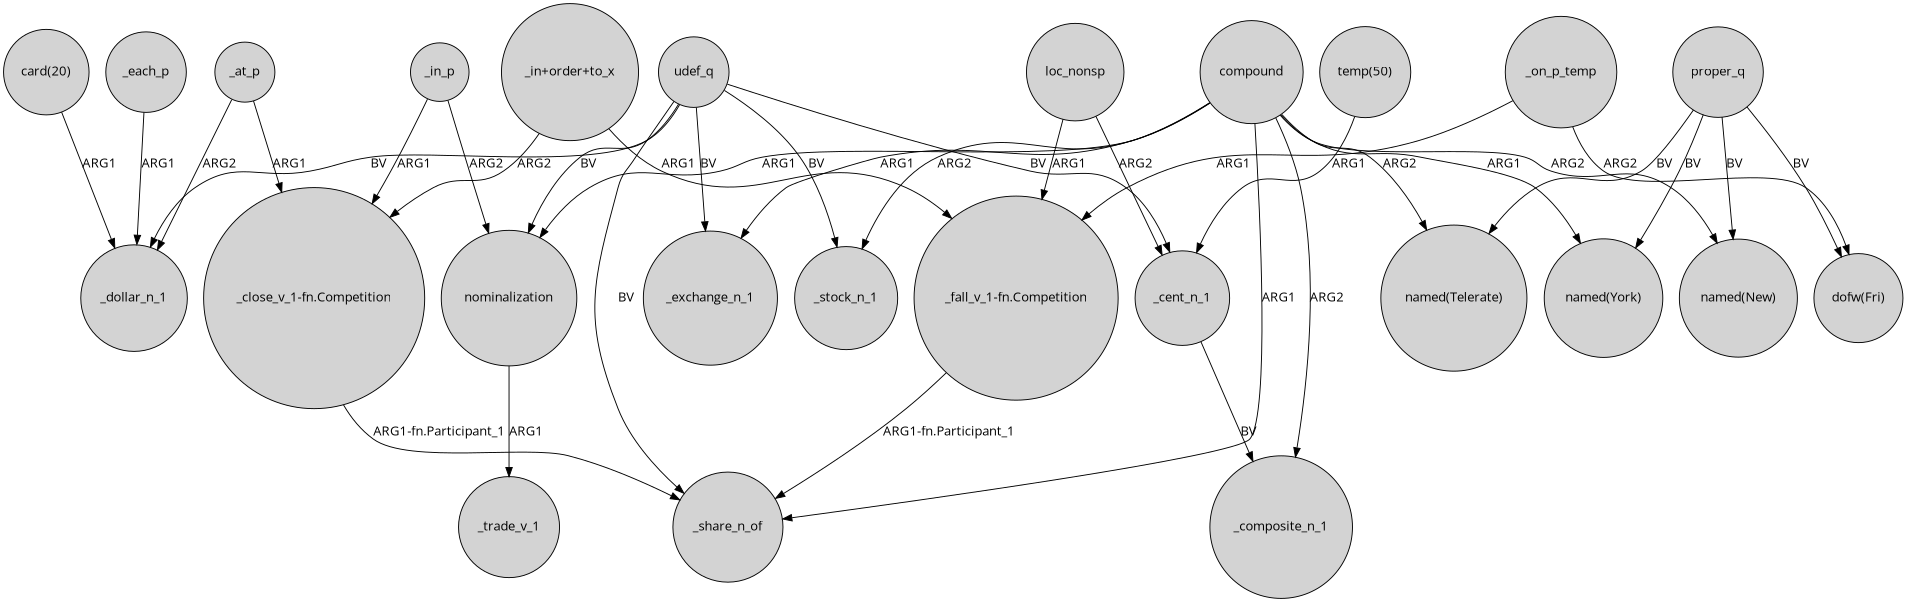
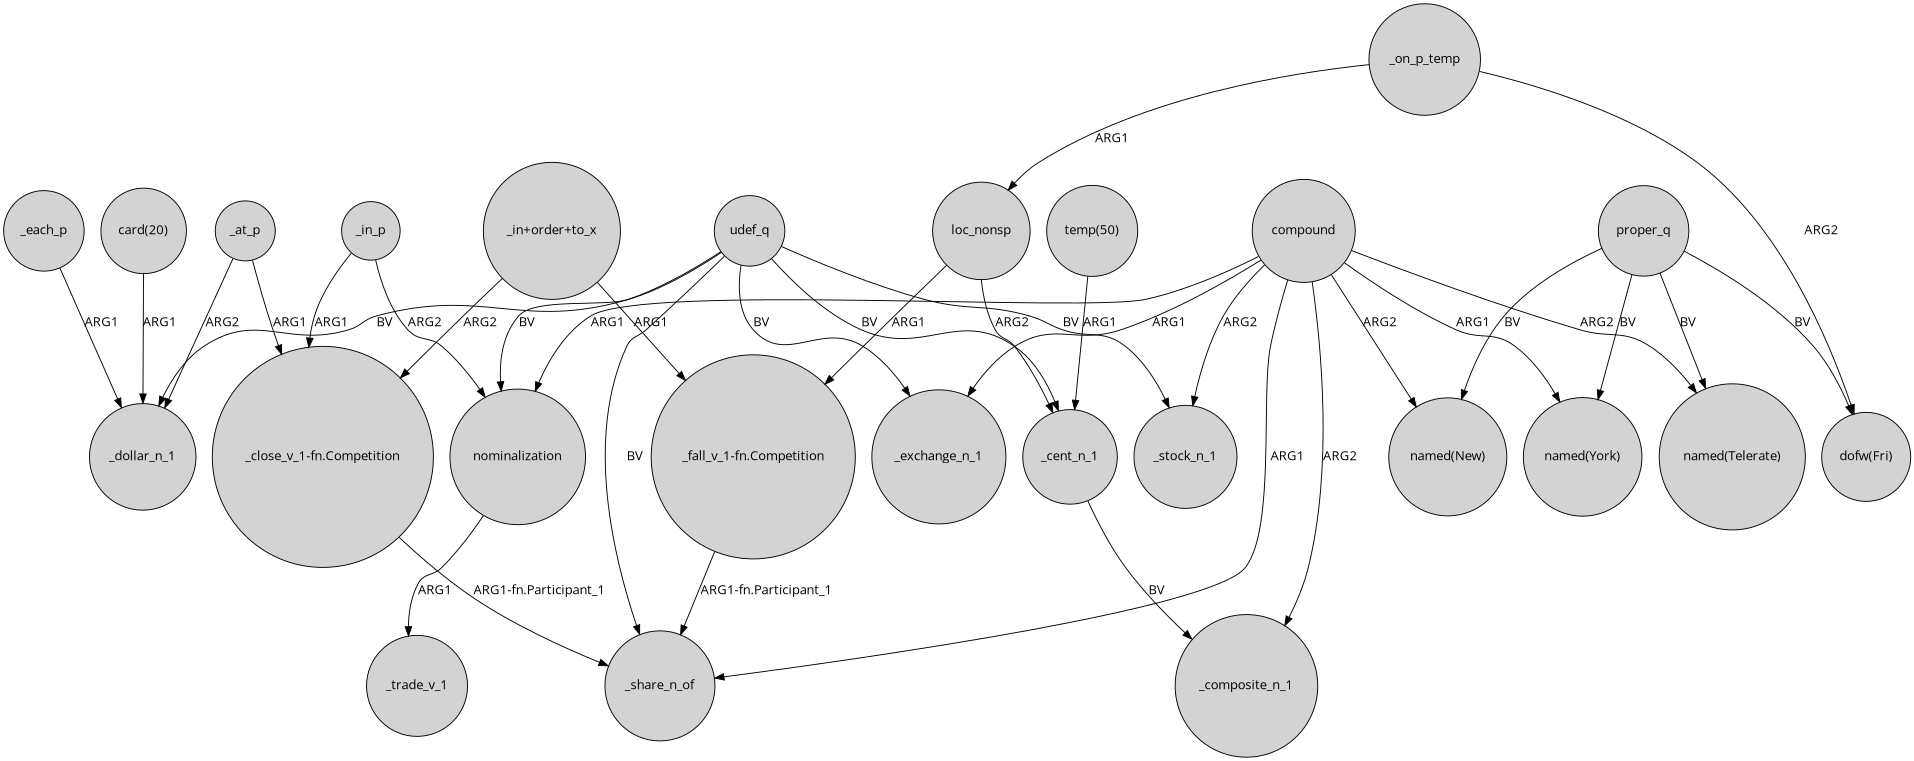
(1299, 155) -> (1183, 100)
